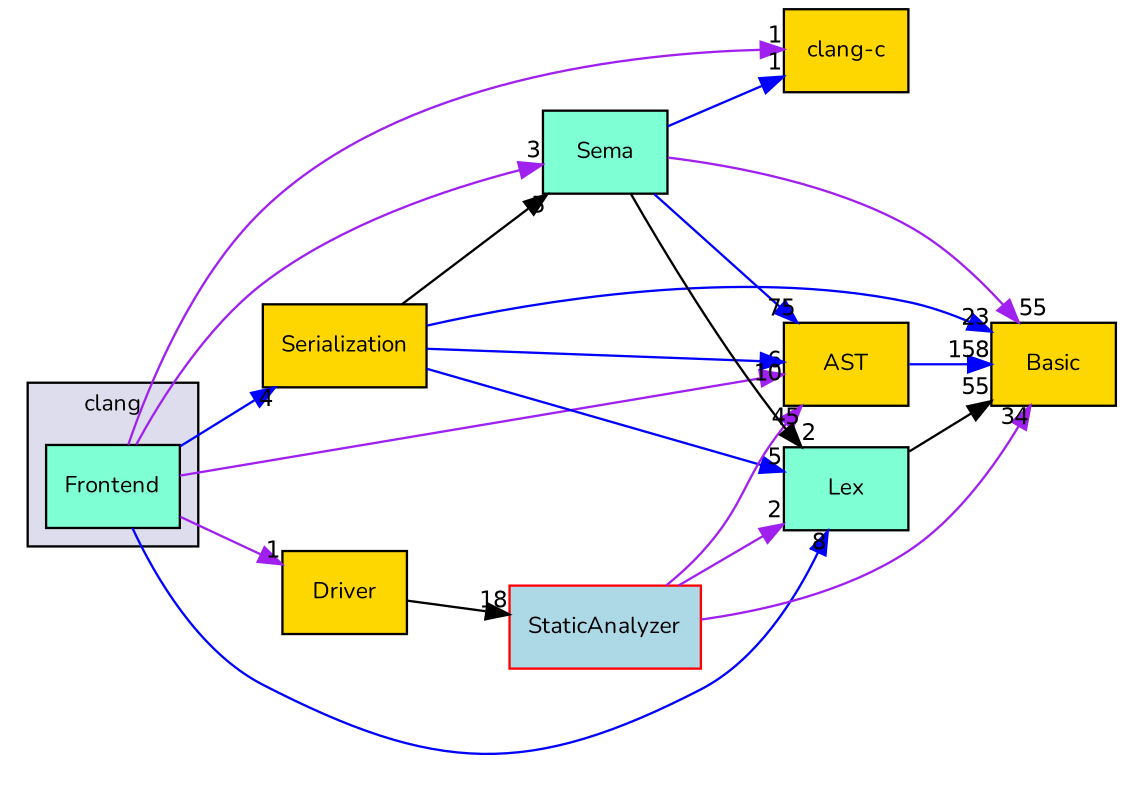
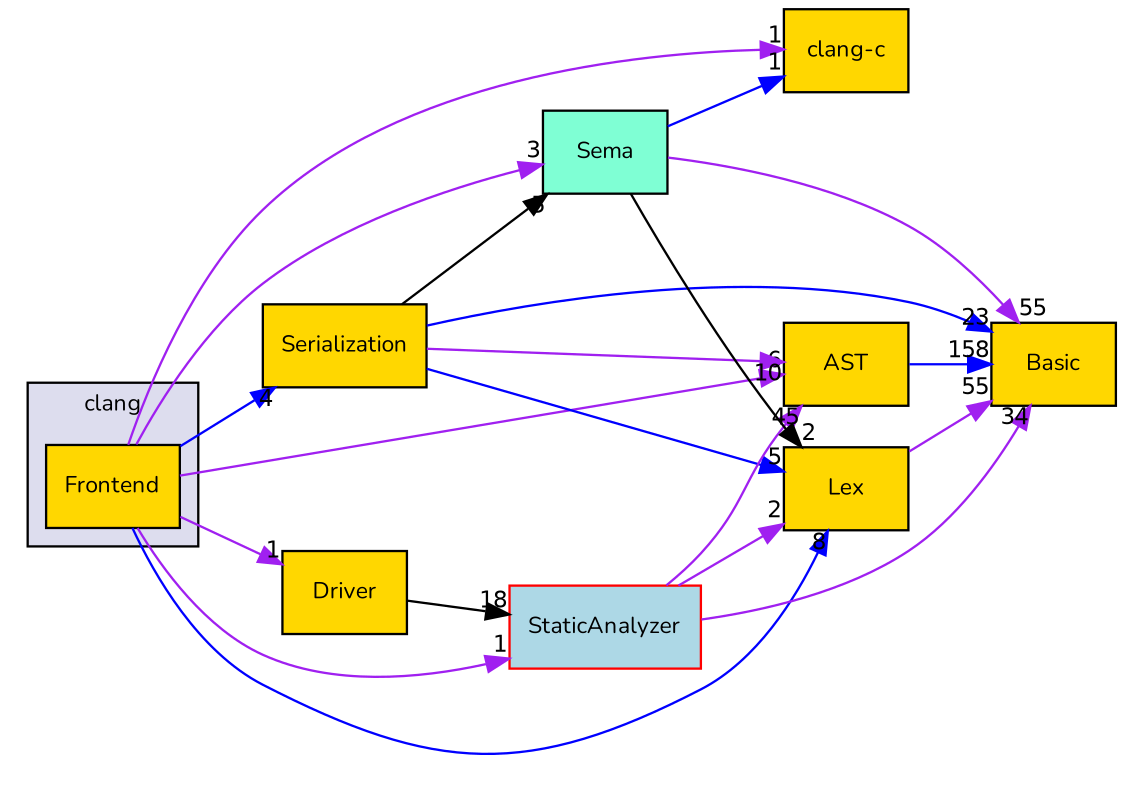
(717, 250) -> none
(594, 355) -> (594, 355)
(940, 432) -> (940, 432)
(113, 486) -> (113, 486)
(846, 489) -> (846, 489)
none -> (285, 663)
